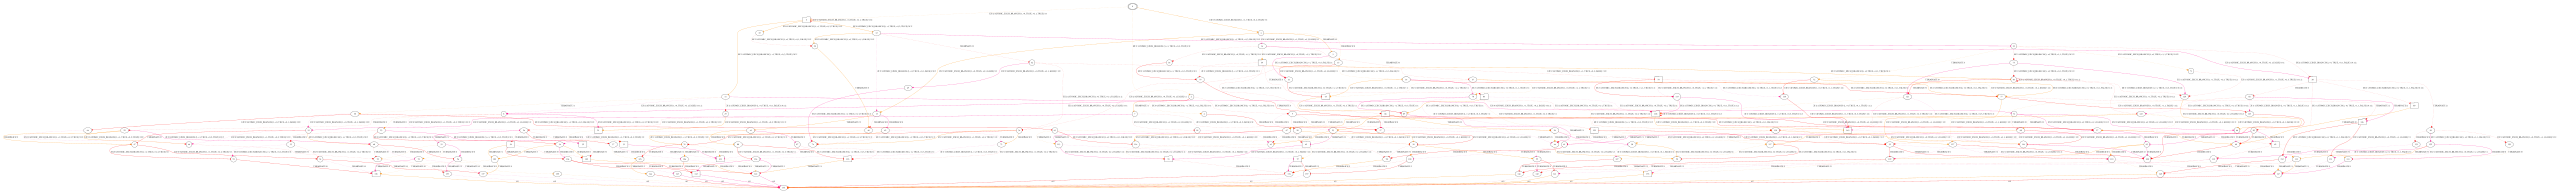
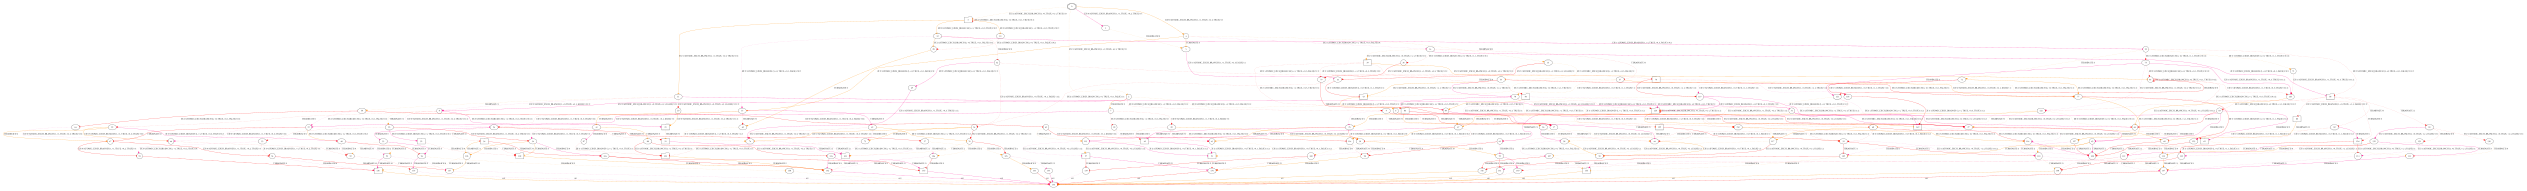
none -> (1106, 28)
(2193, 102) -> (2107, 102)
(2249, 140) -> (2180, 125)
